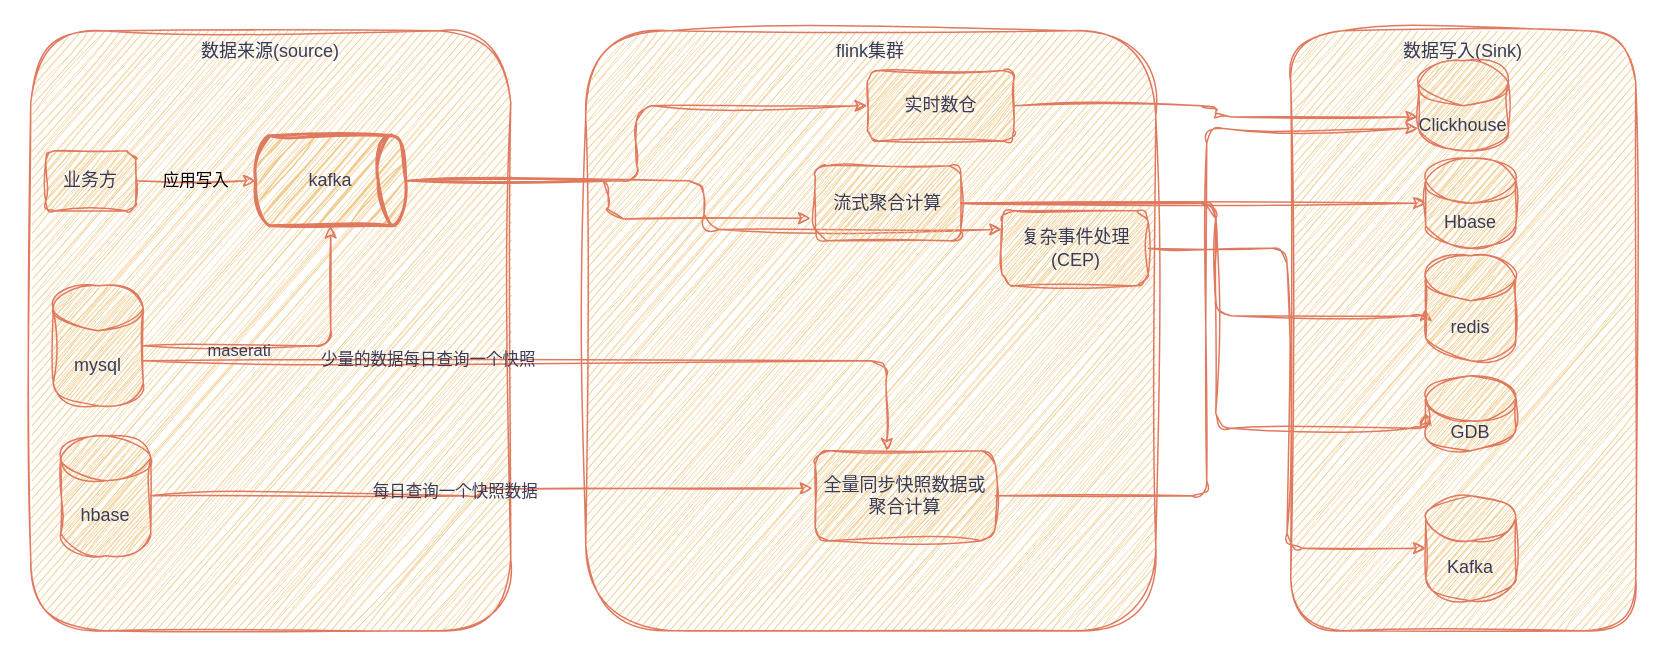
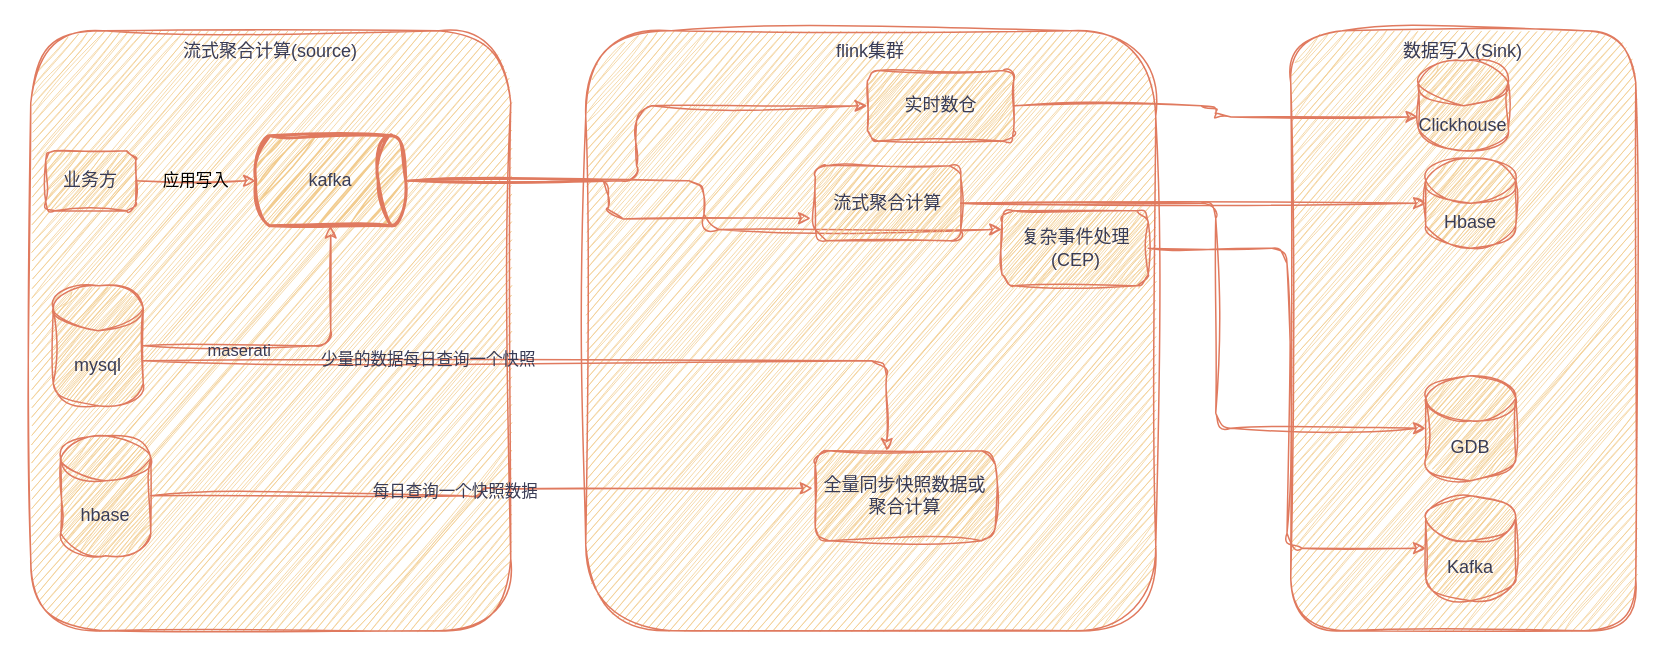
(271, 52) -> (271, 52)
(1207, 308) -> none
(1471, 308) -> none
(1251, 316) -> none
(1471, 413) -> (1471, 428)
